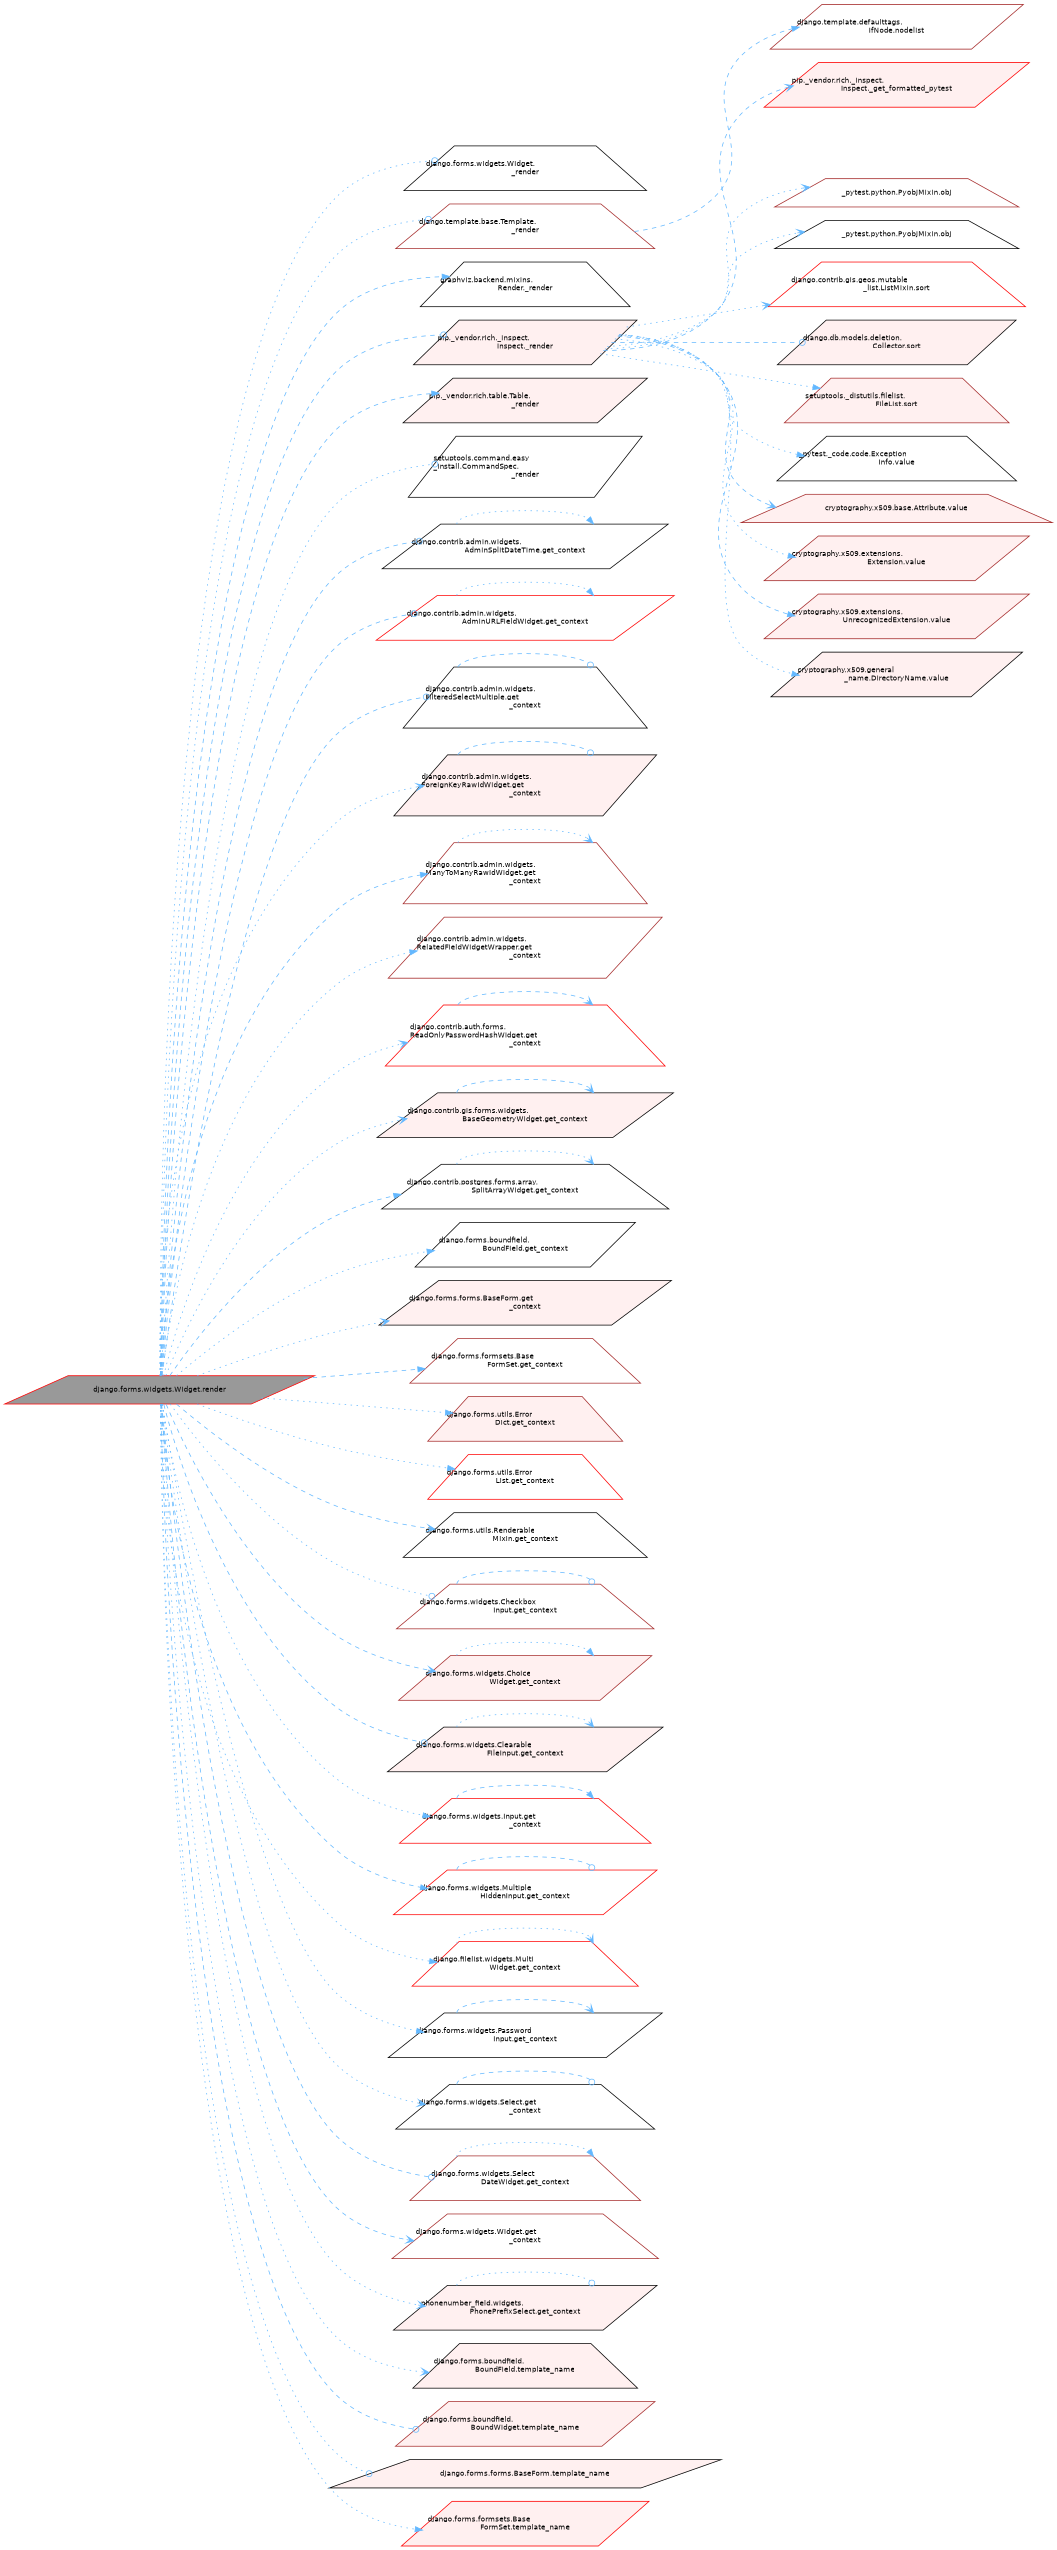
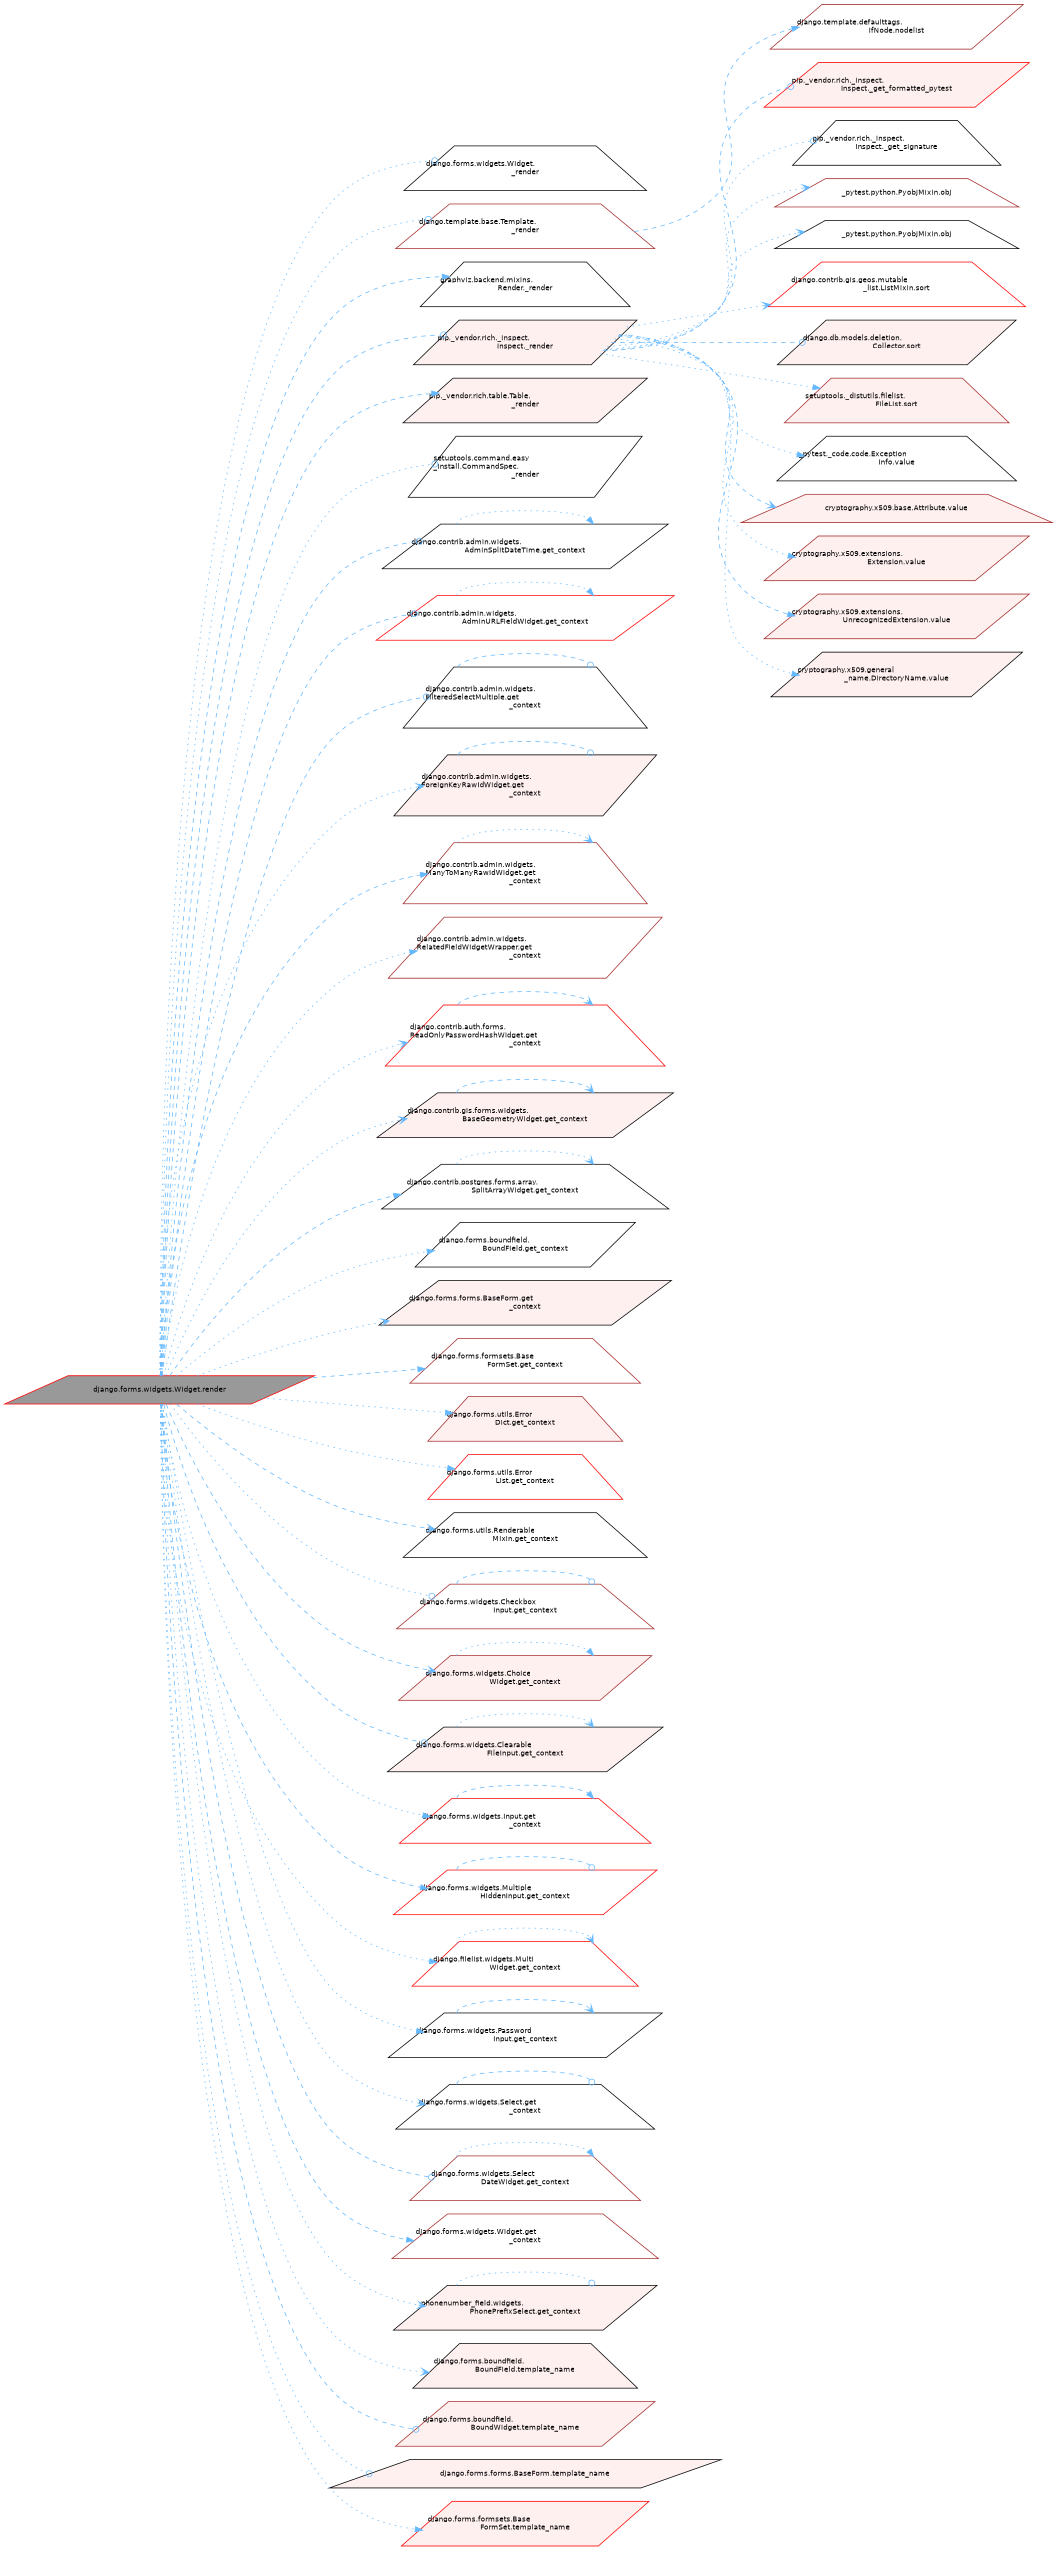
none -> (897, 143)
(735, 246) -> (735, 246)
(215, 1855) -> (215, 1855)
